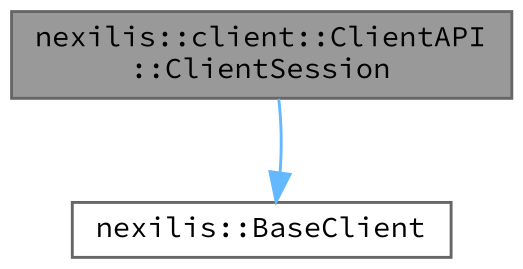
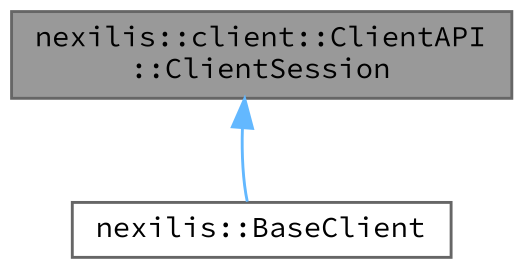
(281, 135) -> (243, 165)
